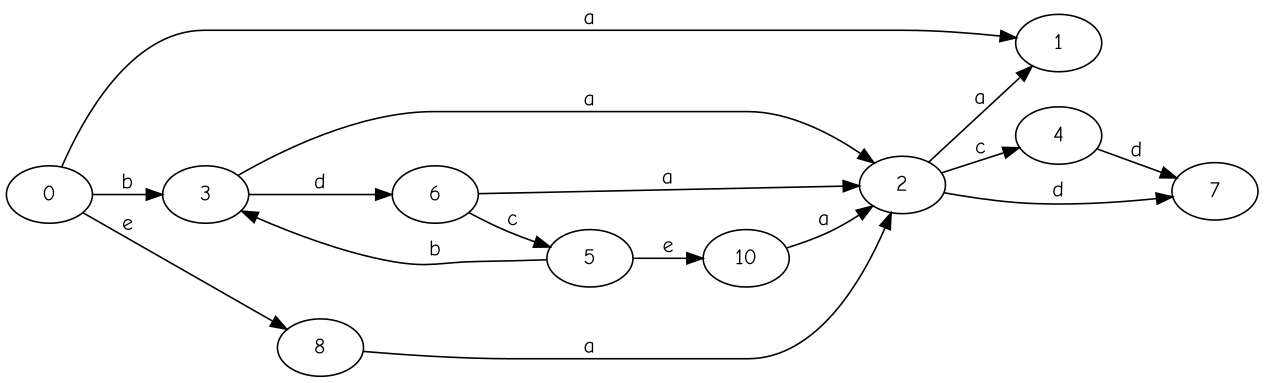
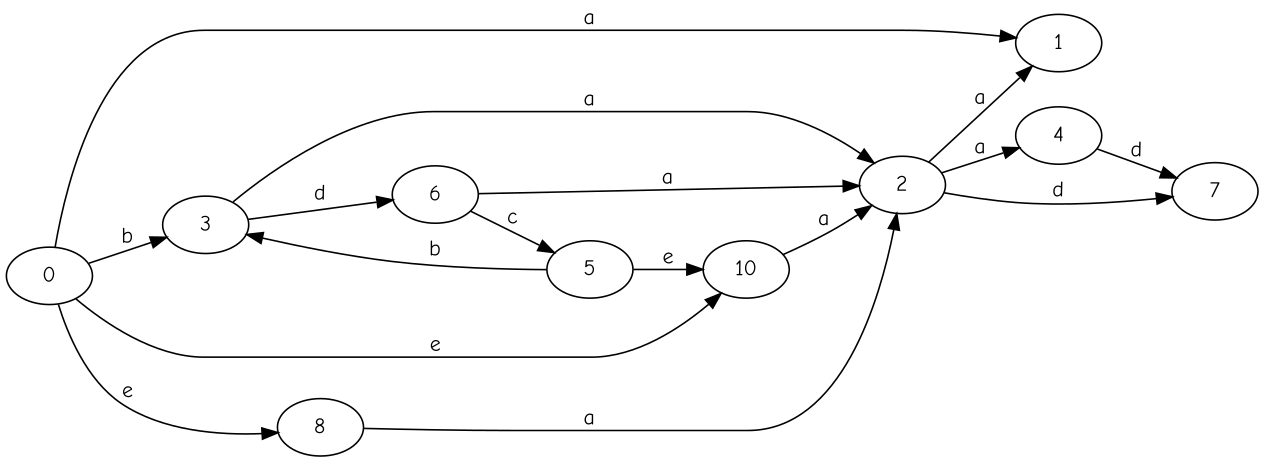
(981, 147) -> (981, 147)
none -> (392, 357)
